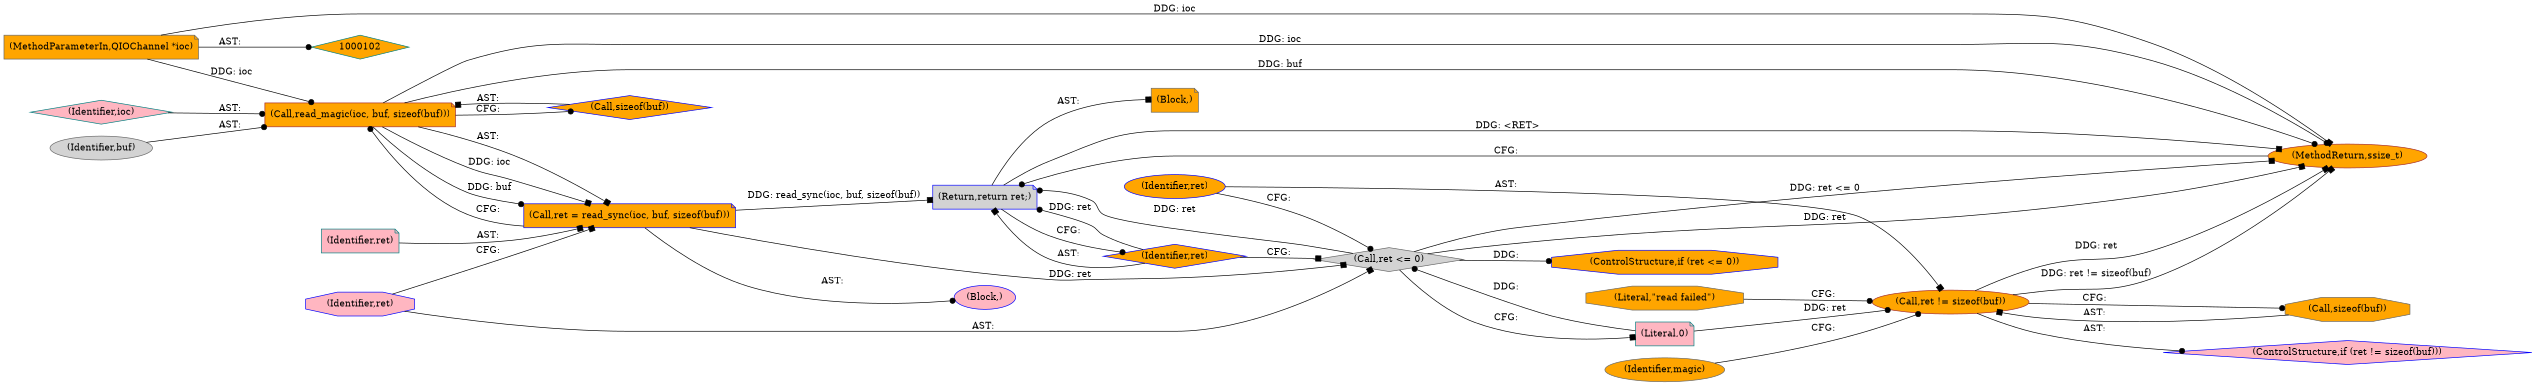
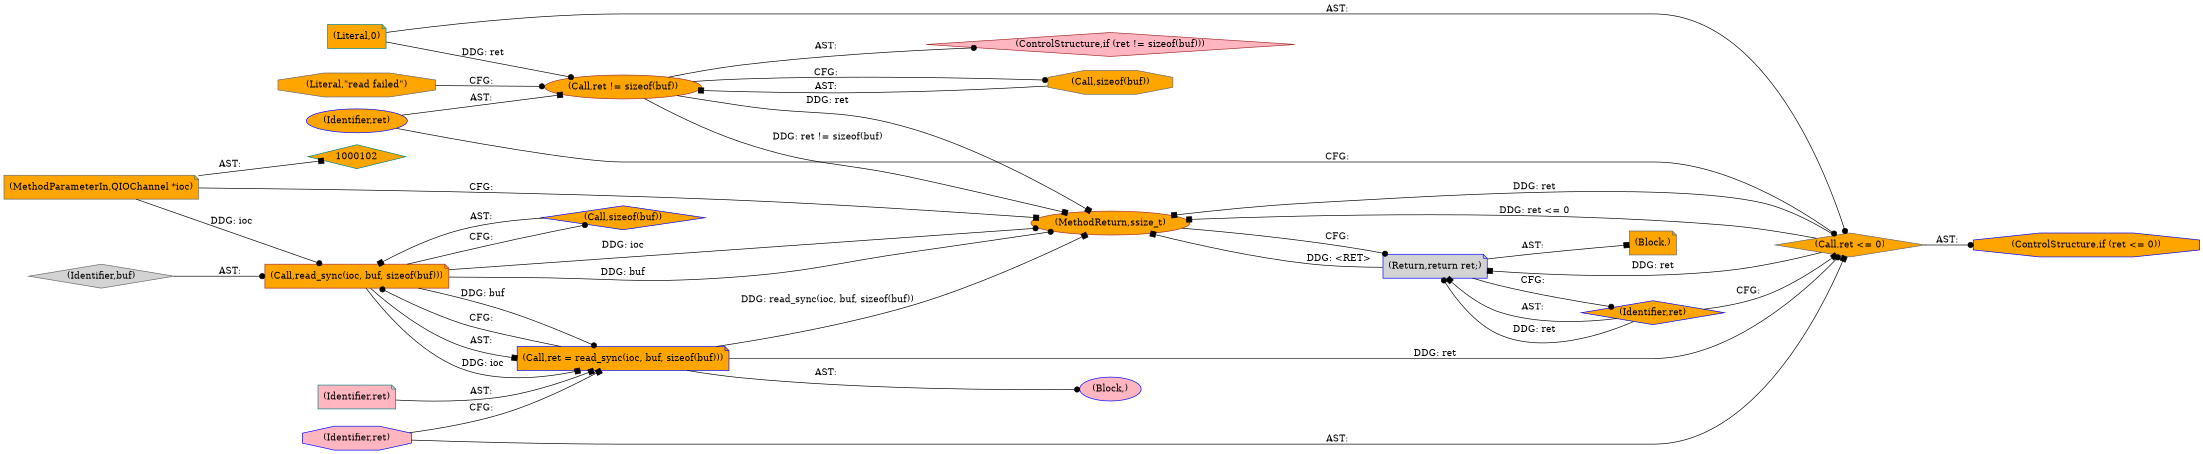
(1175, 9) -> (483, 188)
(252, 47) -> (258, 168)
(101, 112) -> none
(360, 115) -> (357, 276)
(101, 148) -> (101, 276)
(831, 205) -> (903, 308)
(1194, 231) -> (1659, 275)
(1508, 255) -> (1949, 240)
(1389, 260) -> (1850, 245)
(1013, 276) -> (1298, 358)
(1508, 287) -> (1339, 9)
(1505, 331) -> none
(1665, 334) -> (357, 37)
(2348, 353) -> (1110, 44)
(1665, 370) -> none
